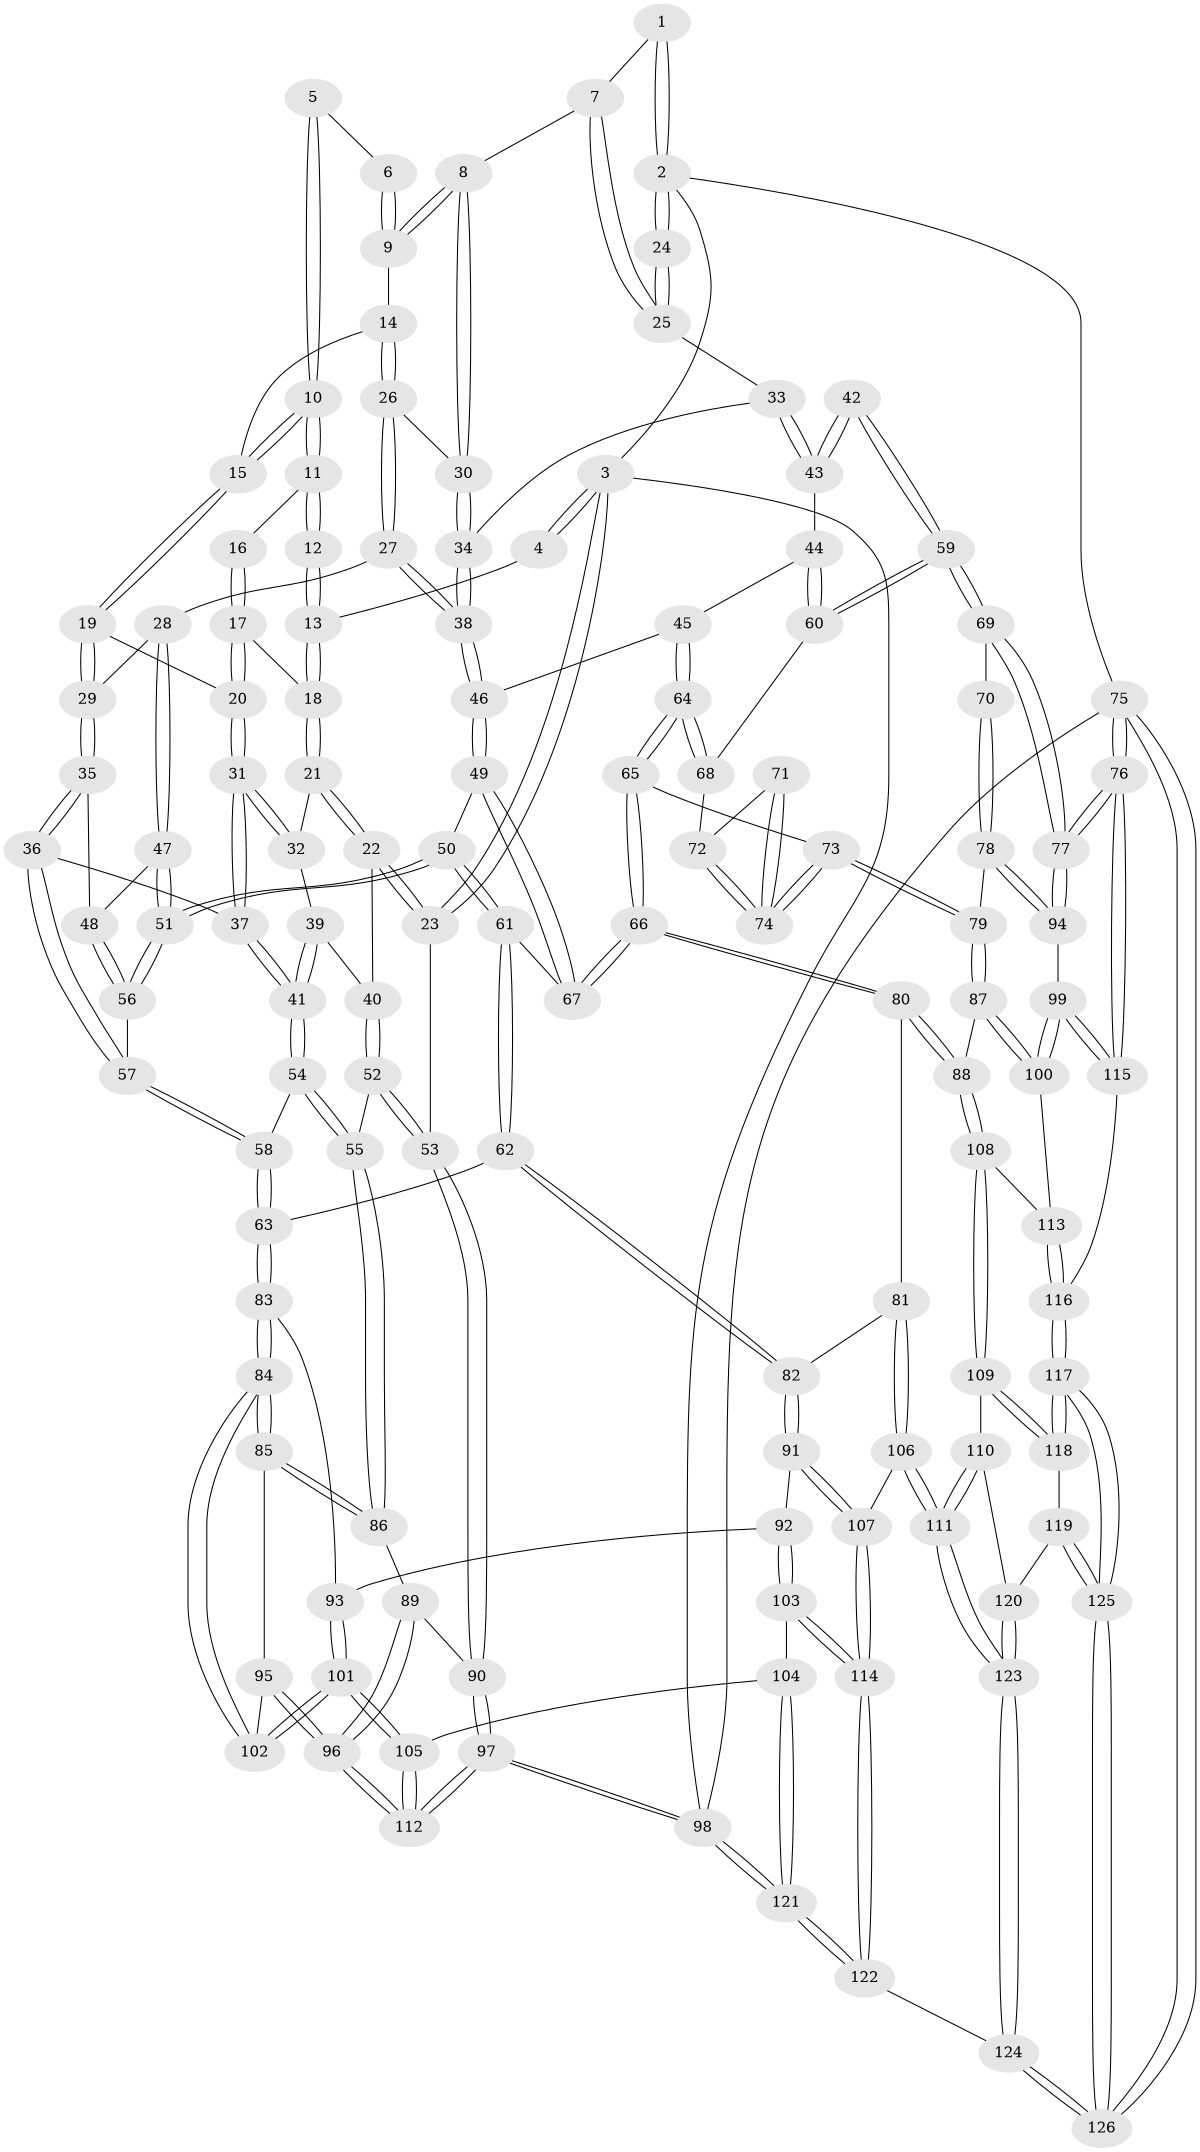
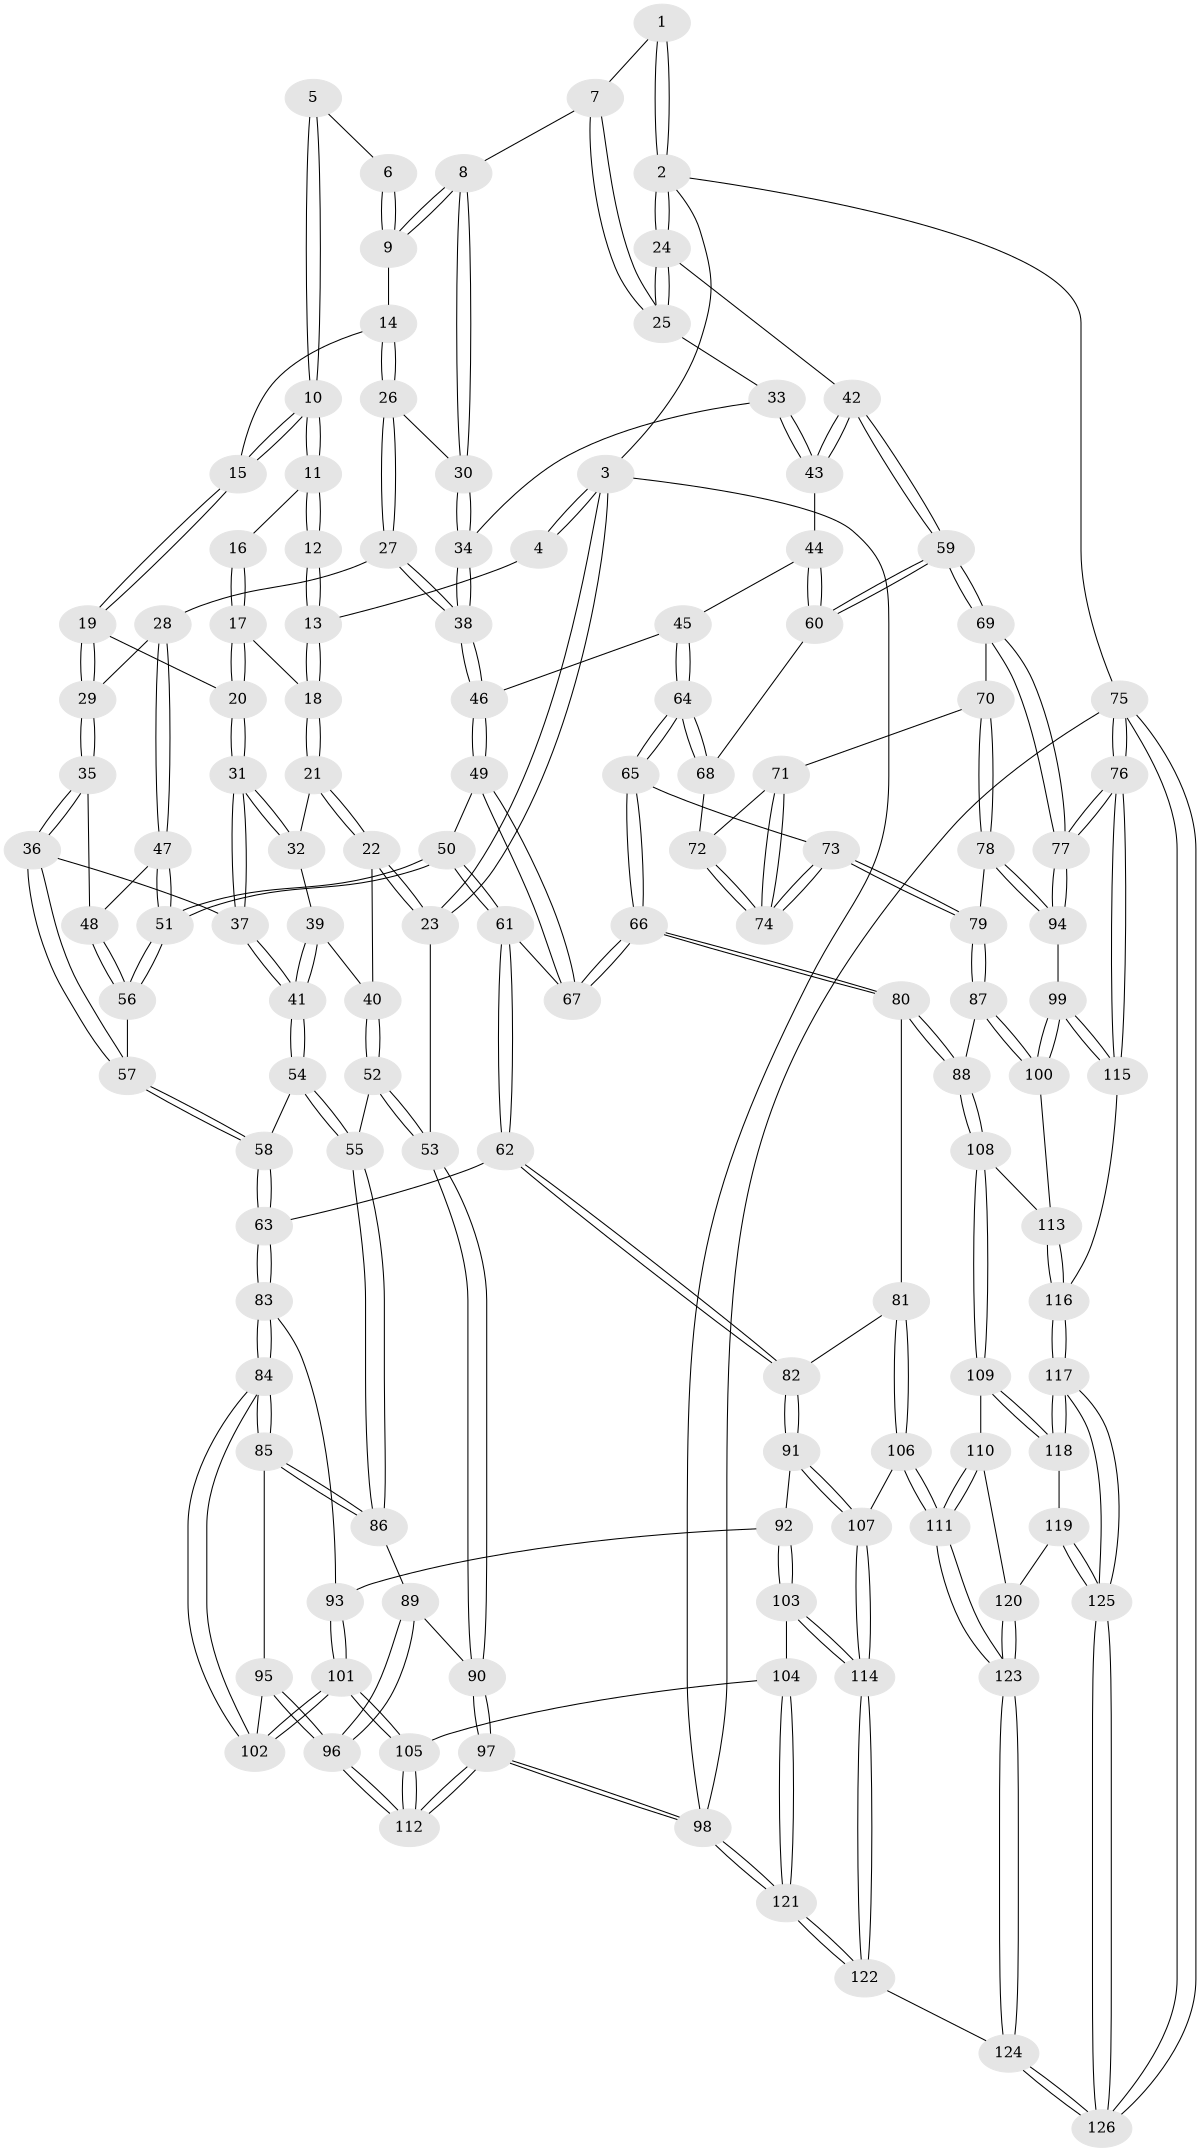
none -> (757, 324)
none -> (880, 739)
